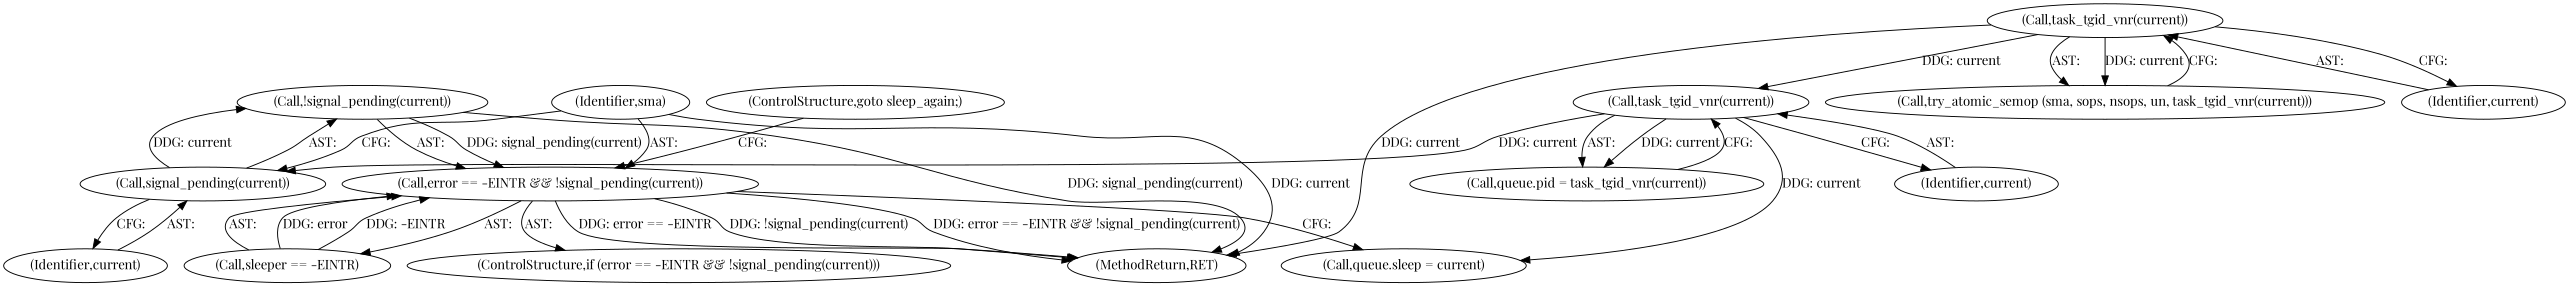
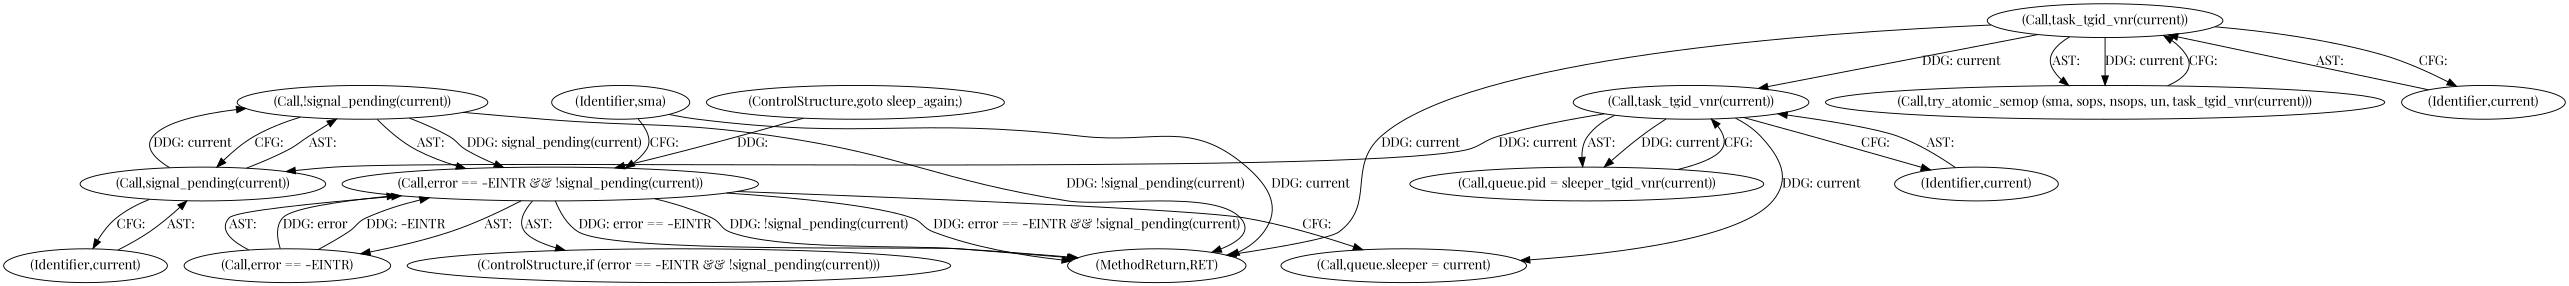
(405, 125) -> (259, 134)
(666, 143) -> (666, 143)
(754, 143) -> (754, 143)
(1155, 184) -> (1155, 184)
(1587, 184) -> (1587, 184)
(287, 266) -> (287, 266)
(1404, 266) -> (1404, 266)
